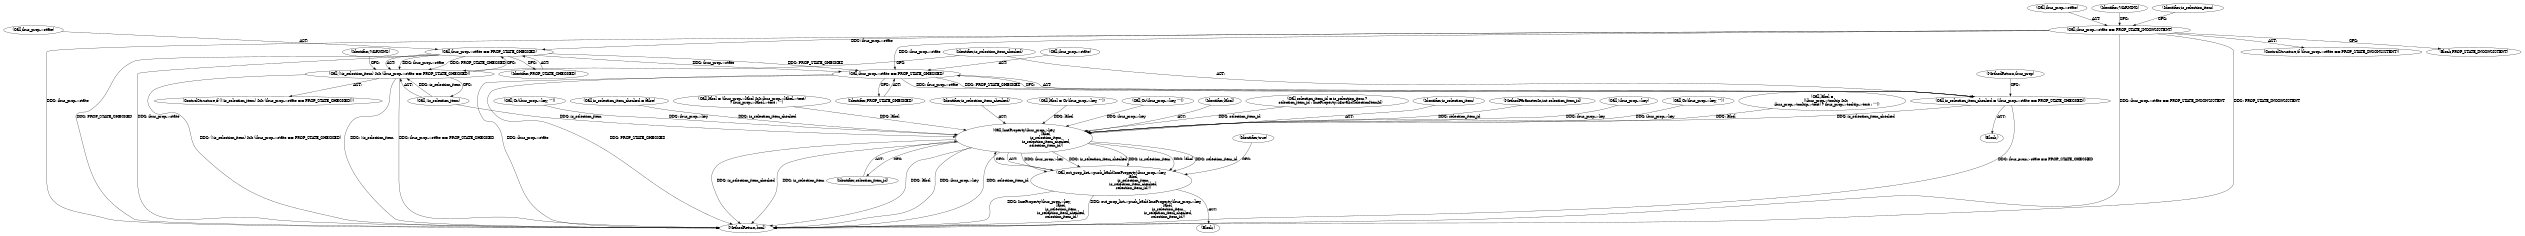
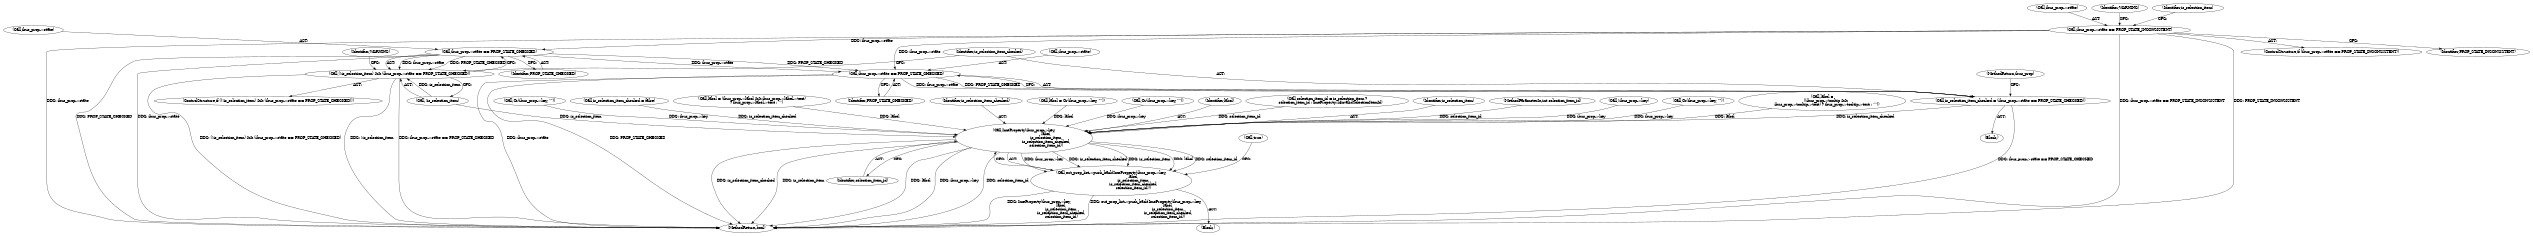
(2474, 52) -> (2478, 52)
(1253, 138) -> (1253, 138)
